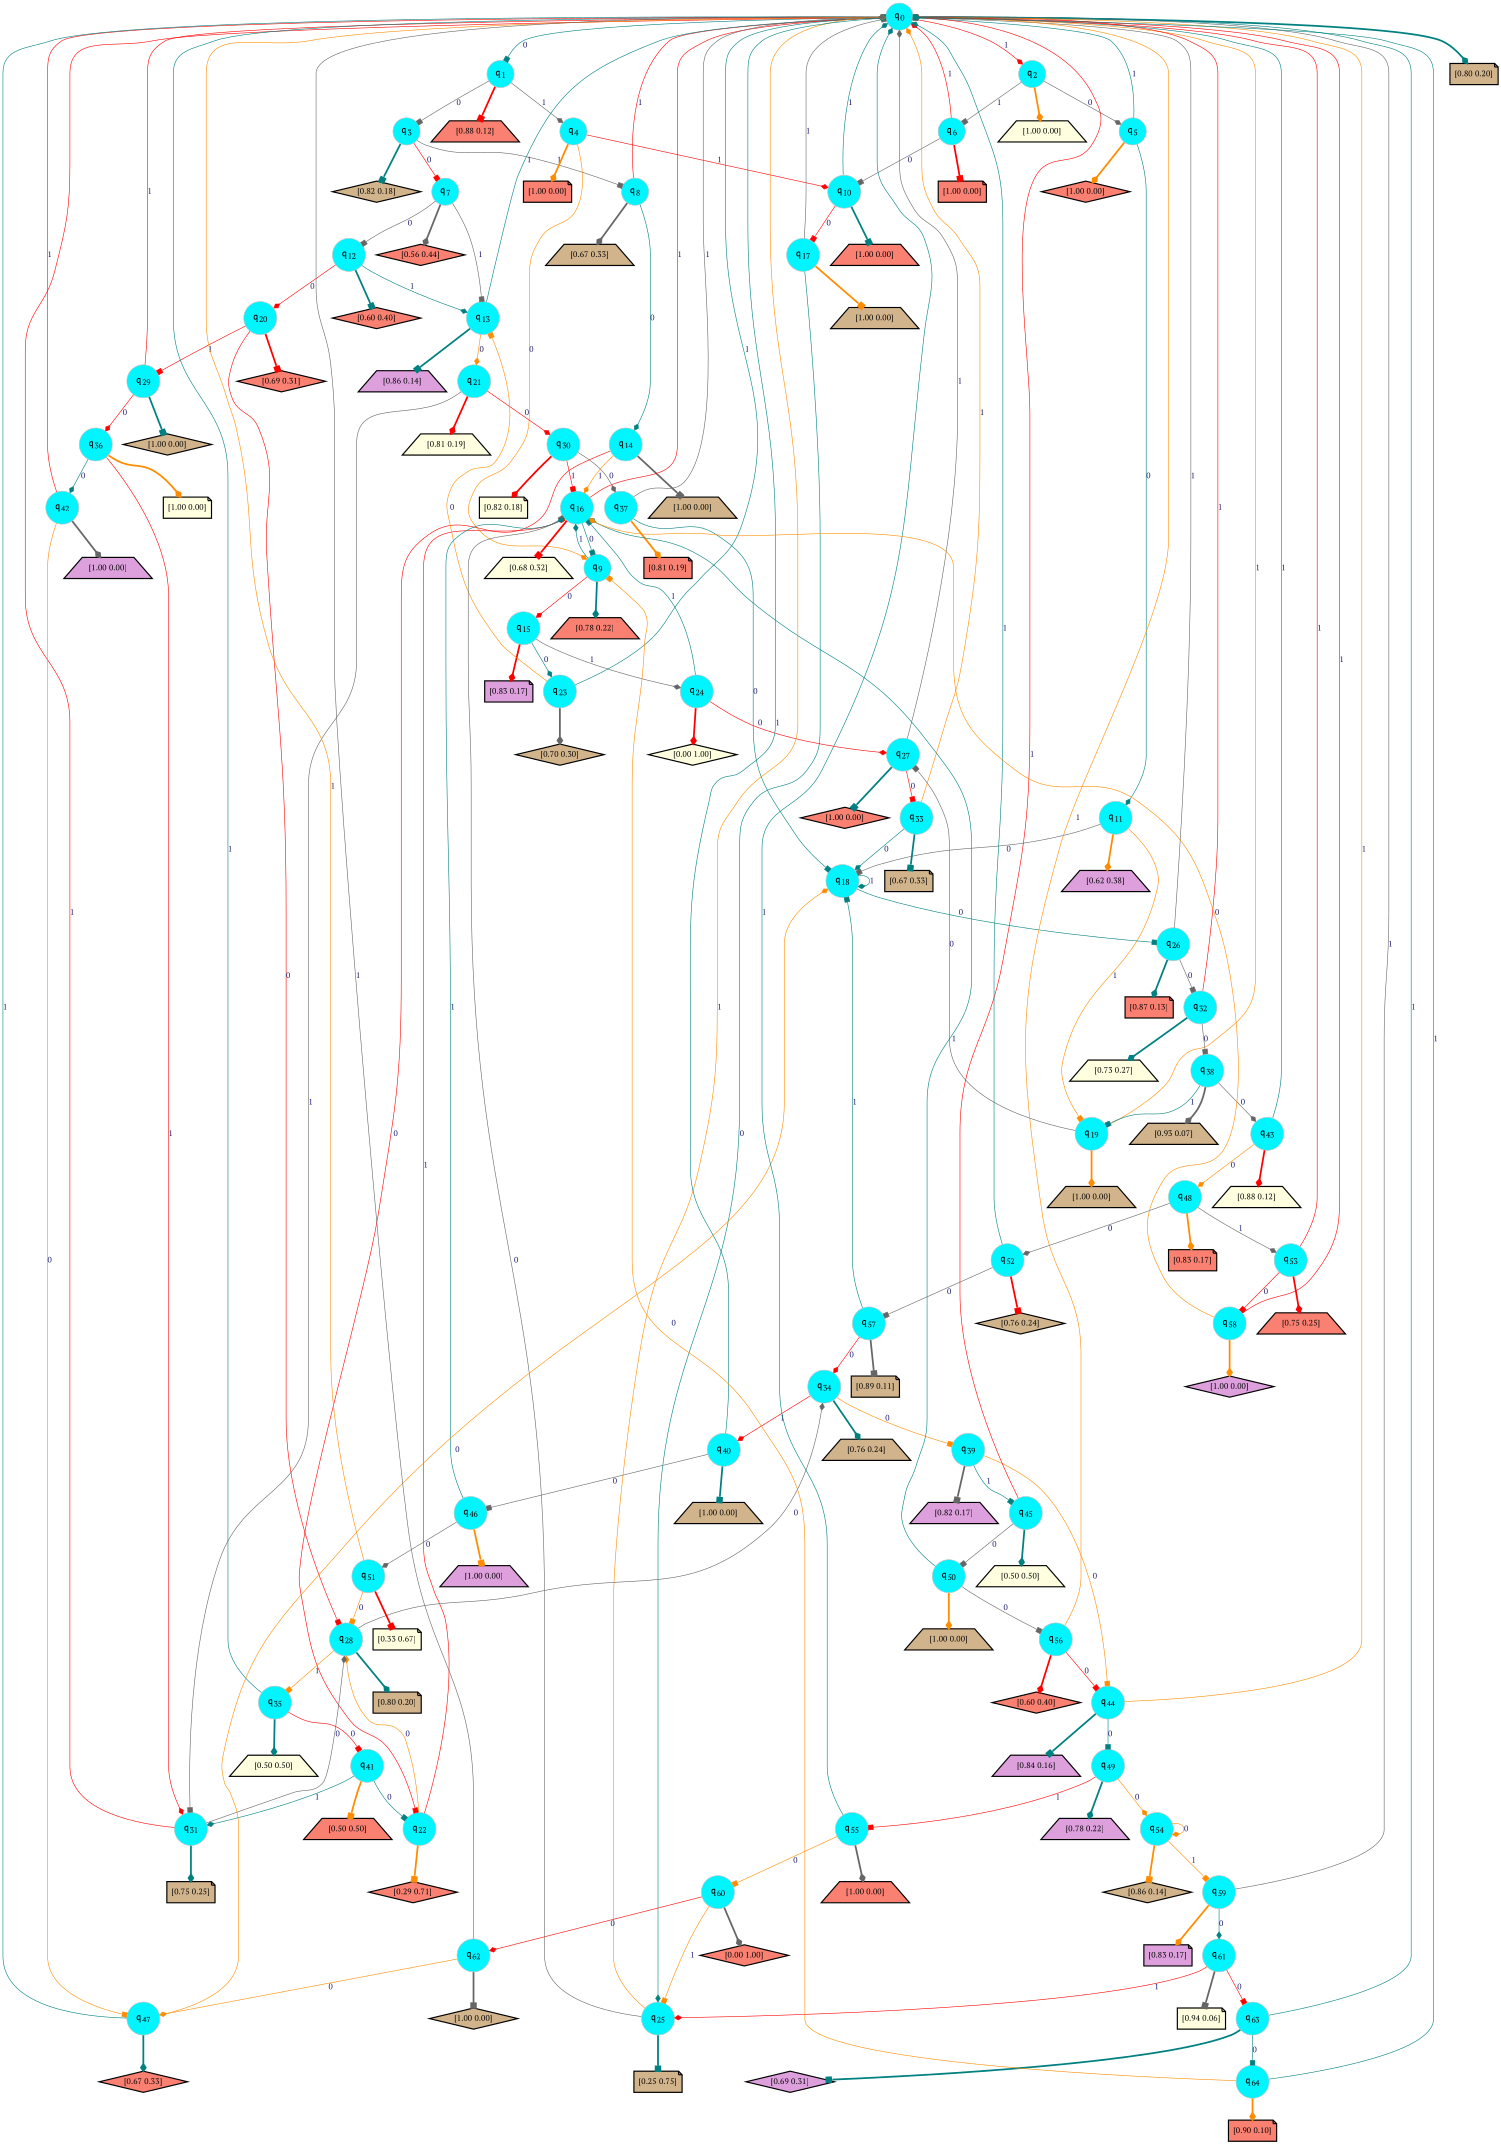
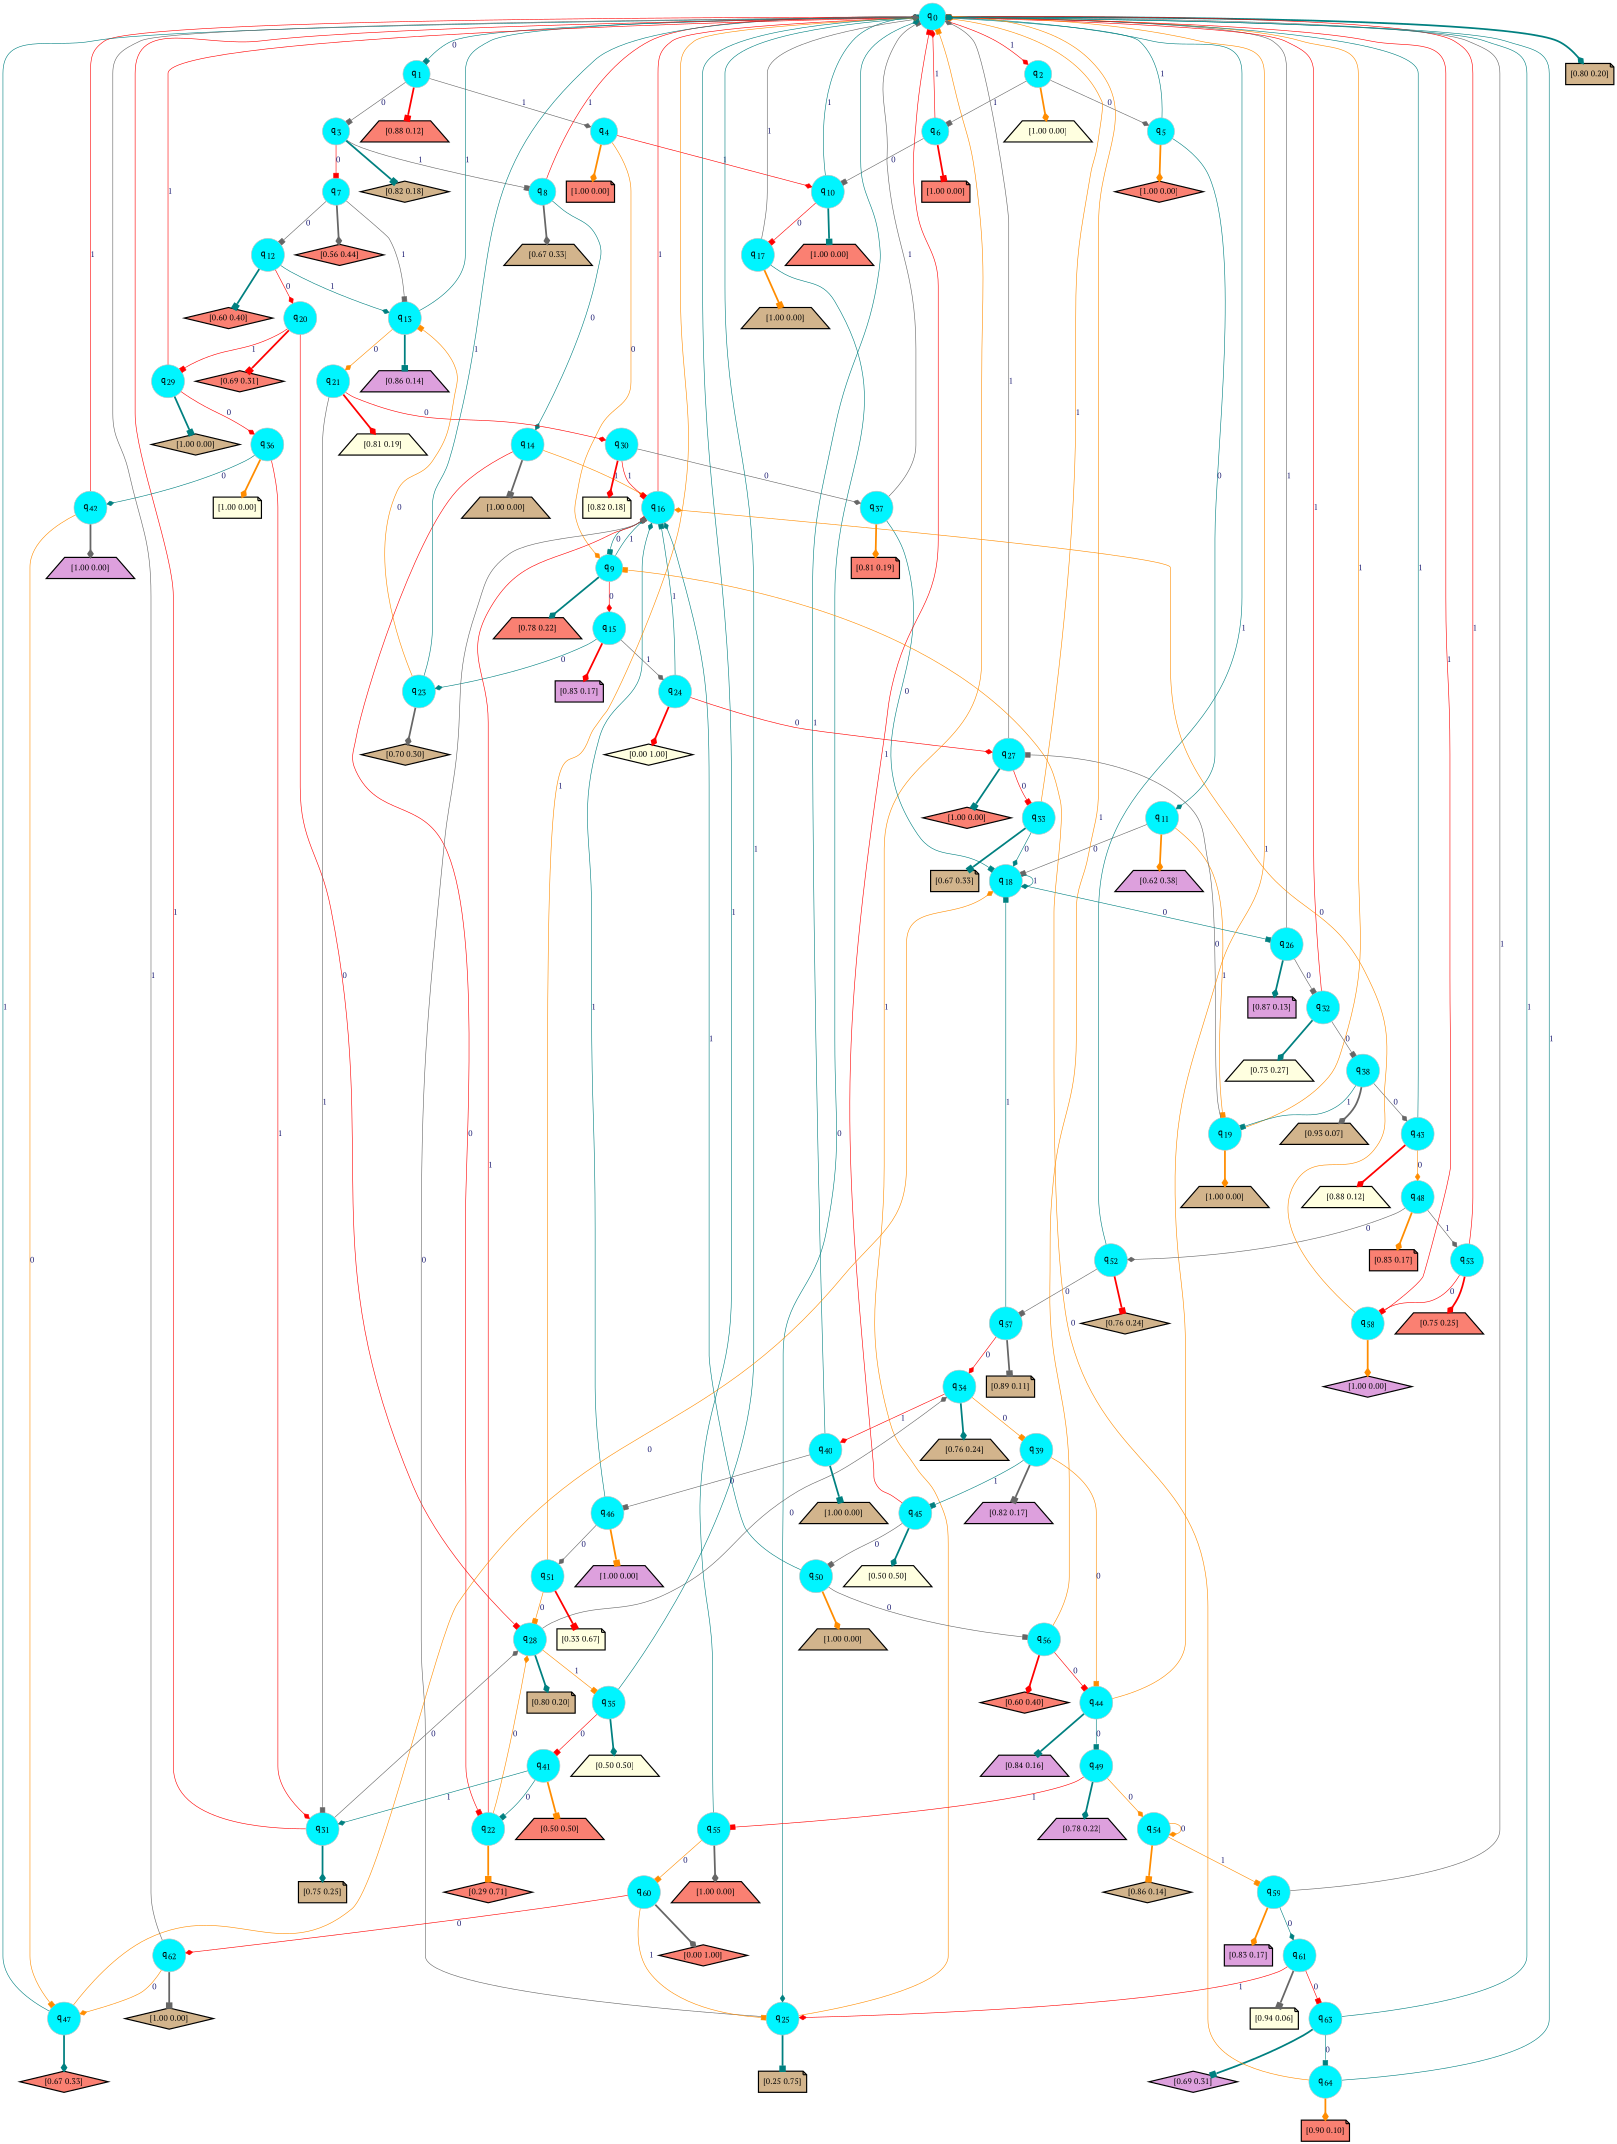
(529, 568) -> none
(1149, 1007) -> (1272, 1007)
